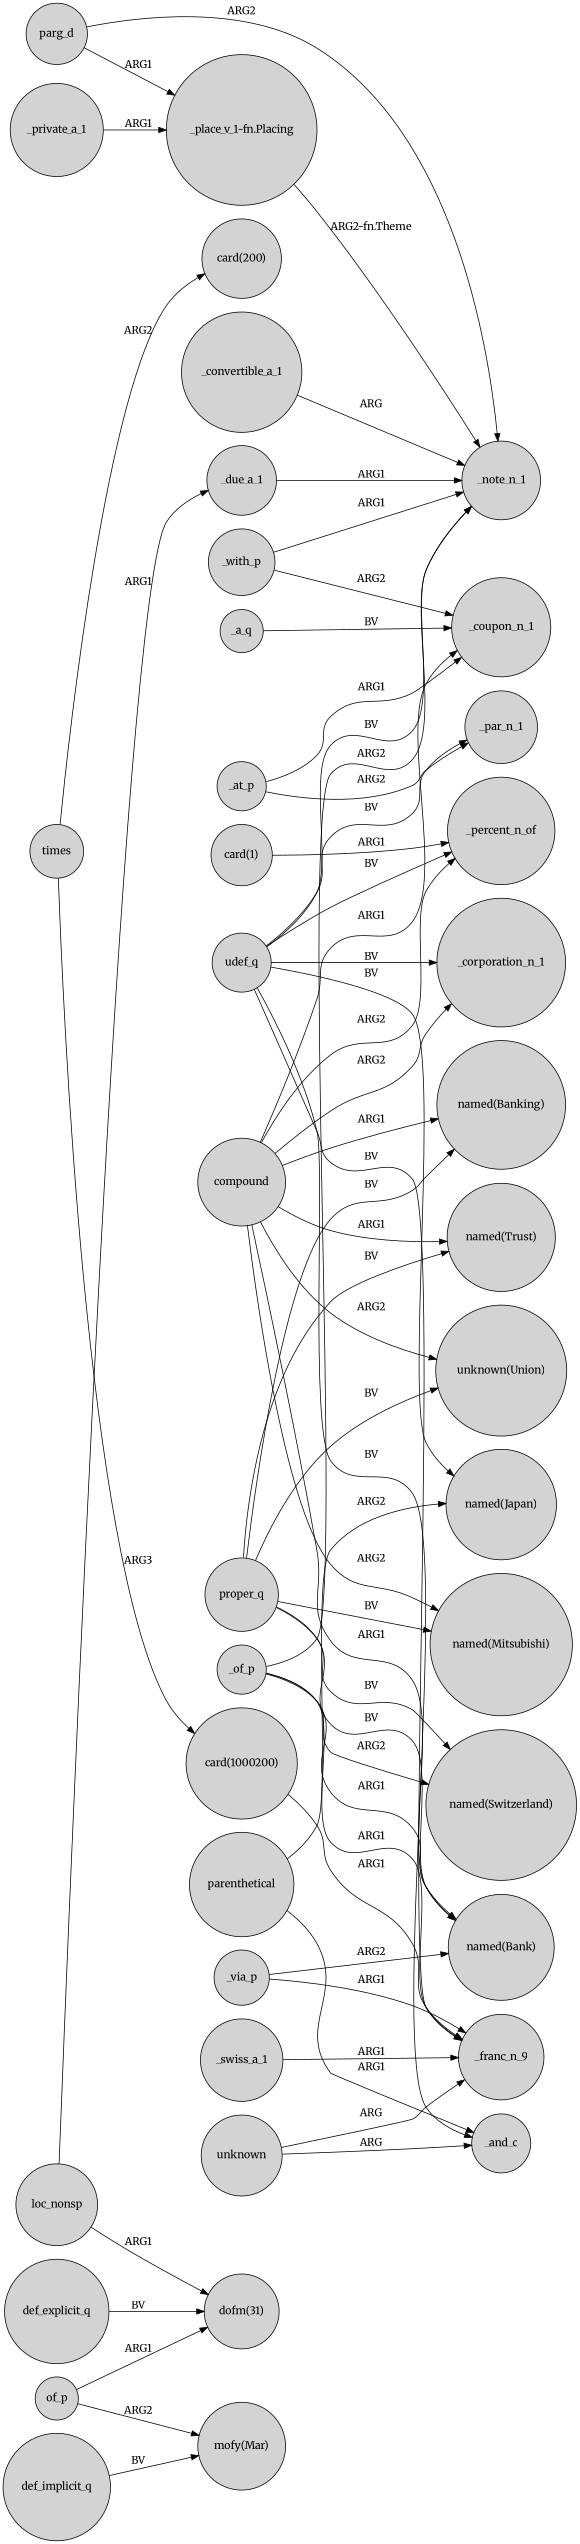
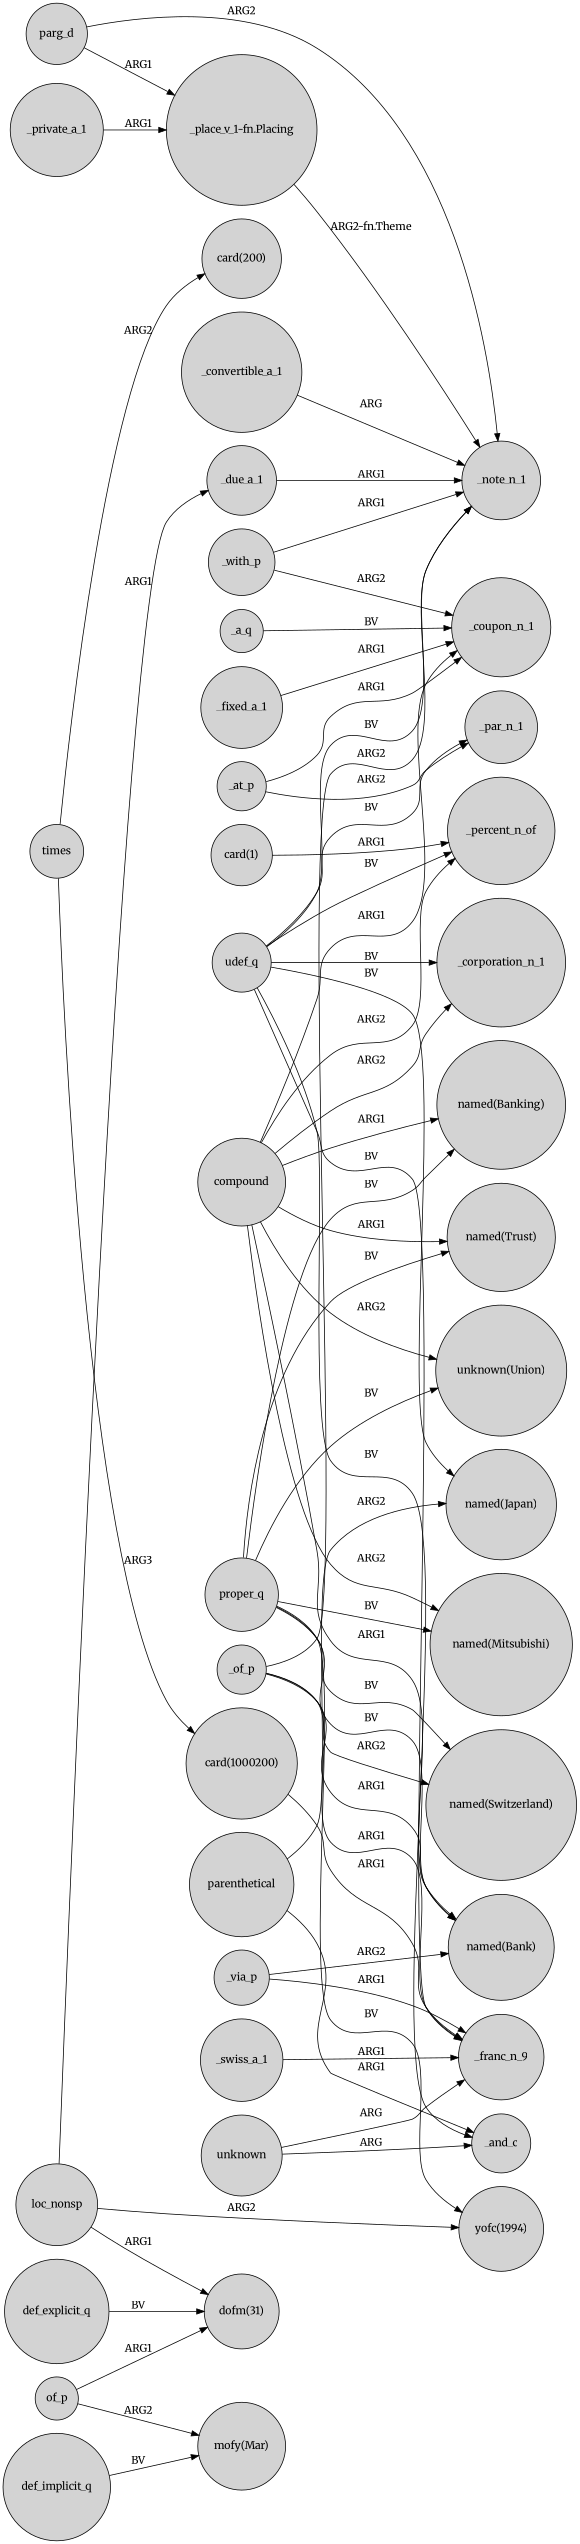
none -> (242, 708)
none -> (501, 2229)
